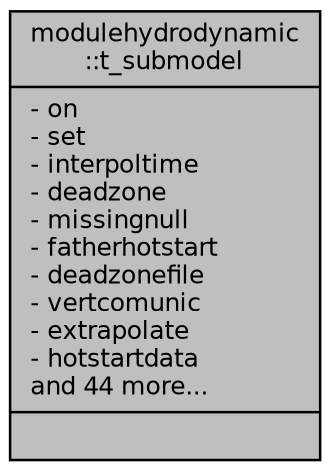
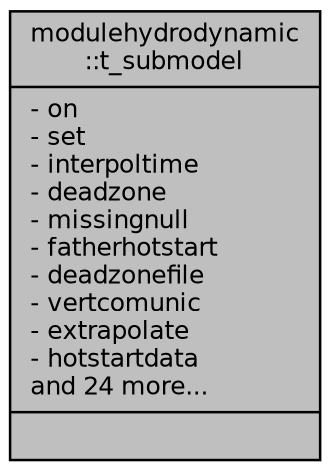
(120, 387) -> (120, 387)
